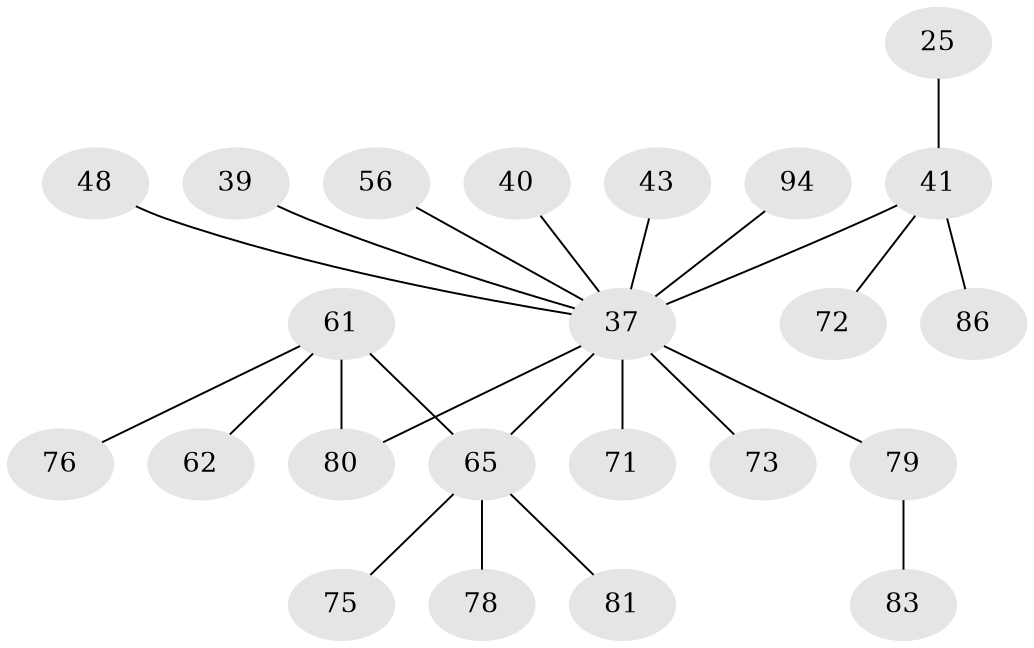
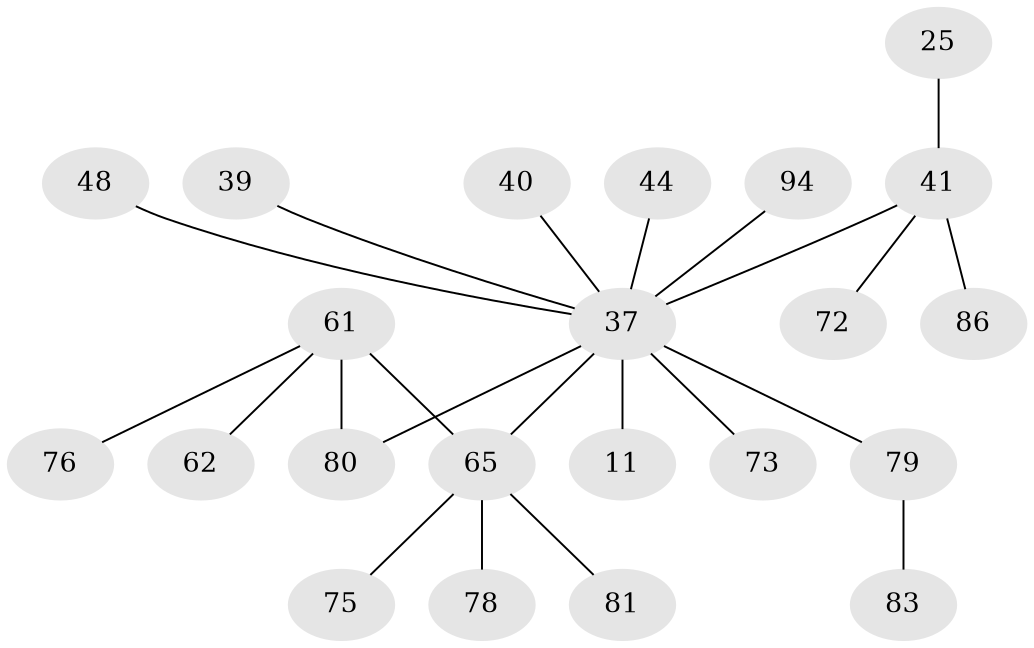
(377, 183) -> none
(658, 183) -> (658, 183)
(622, 464) -> (622, 464)
